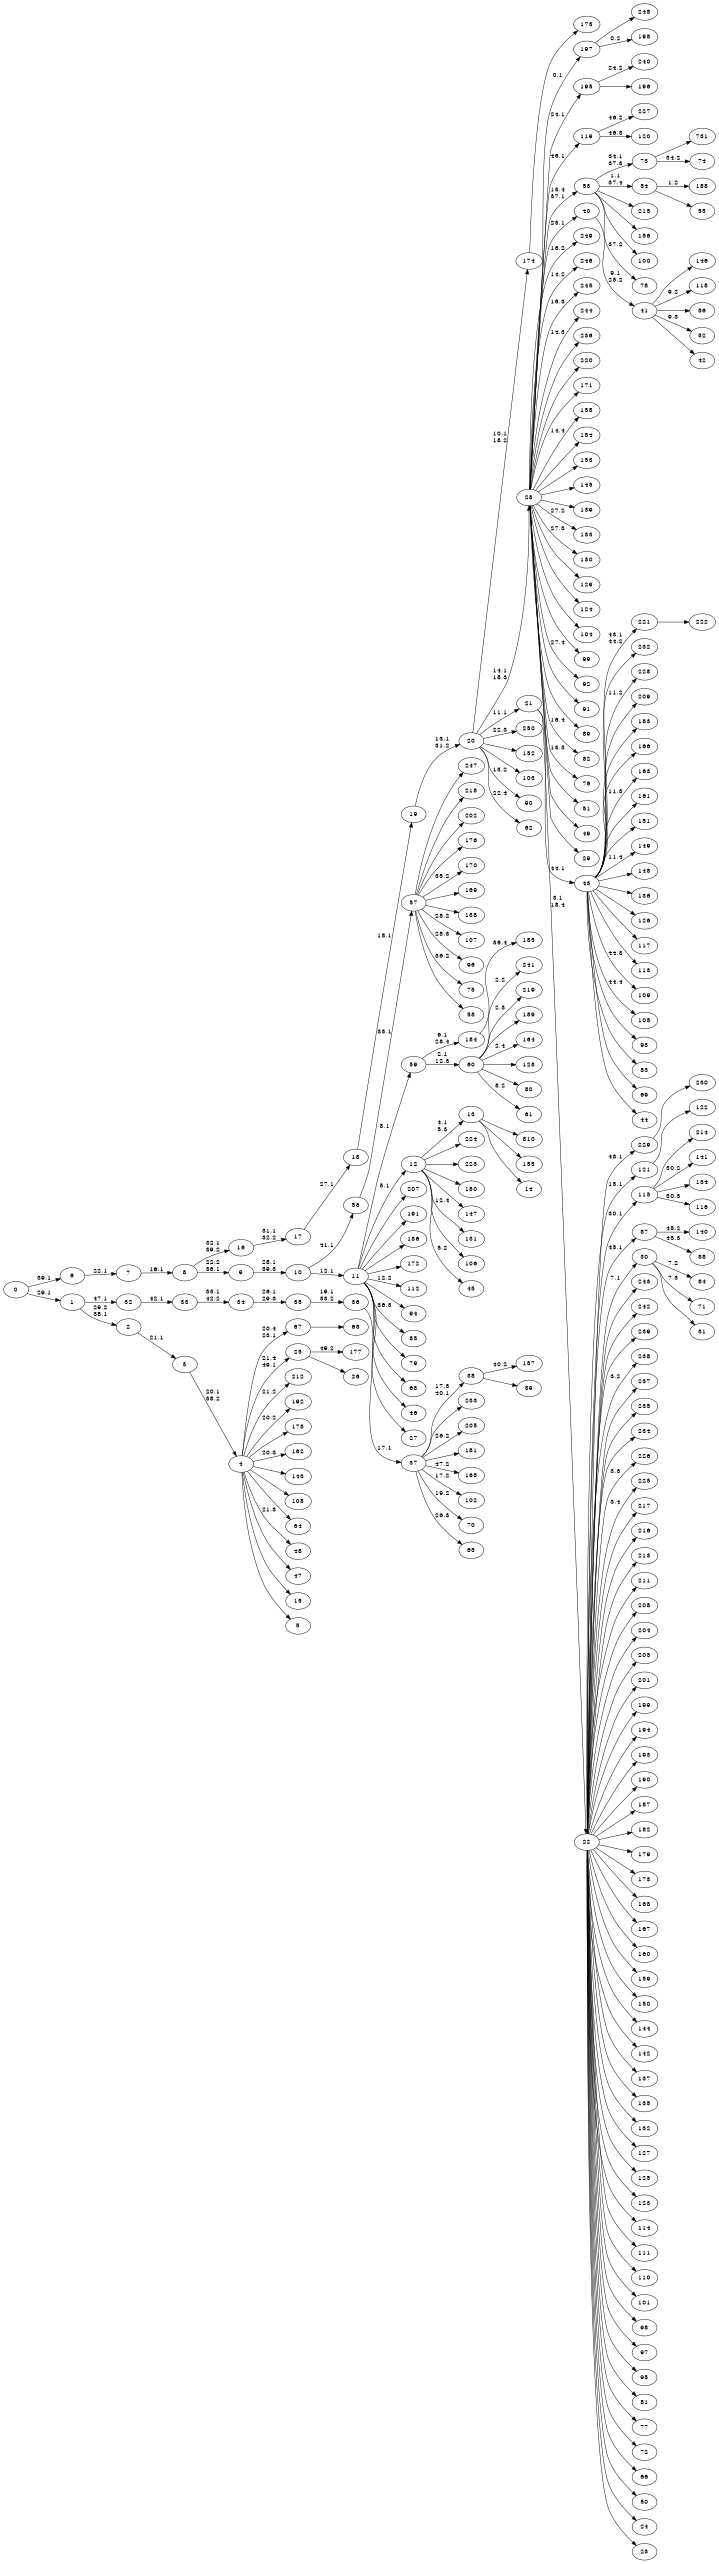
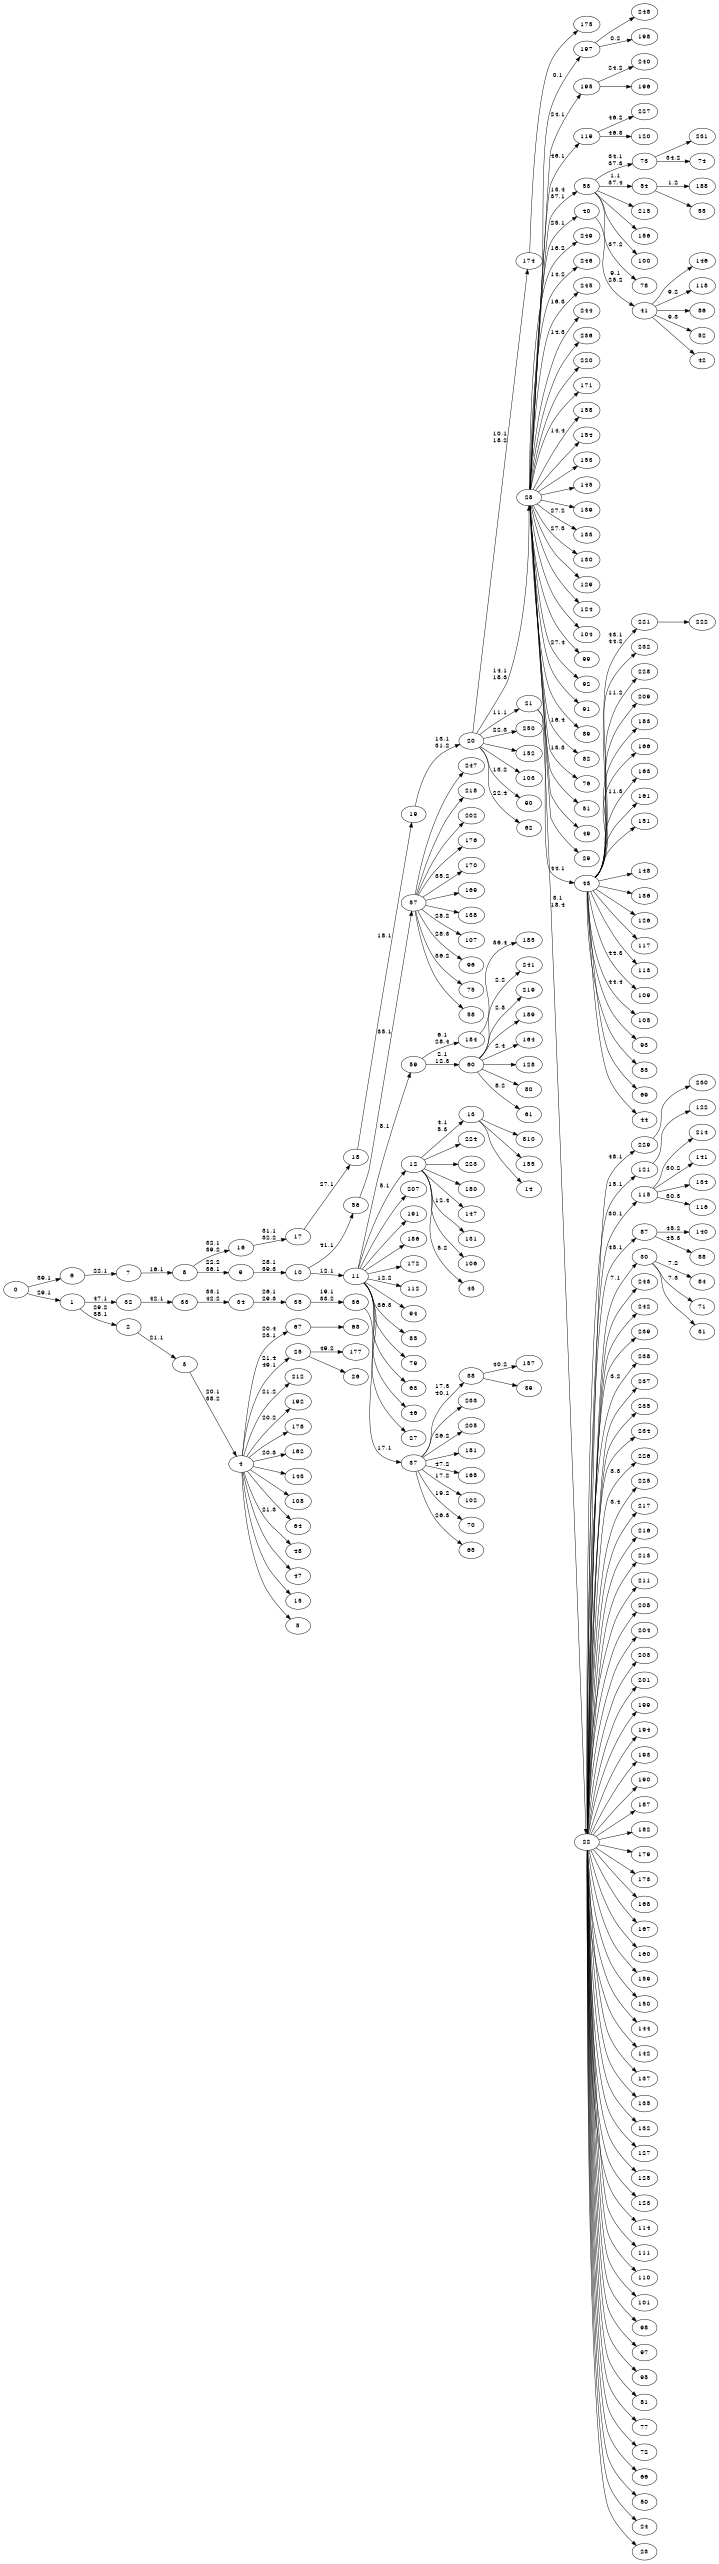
(702, 136) -> (702, 136)
(645, 846) -> none
